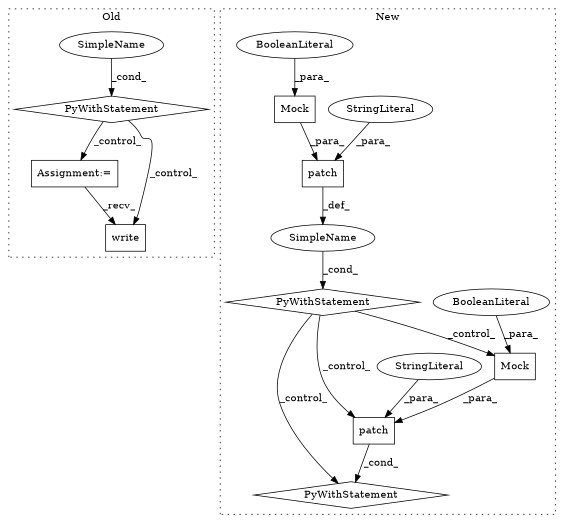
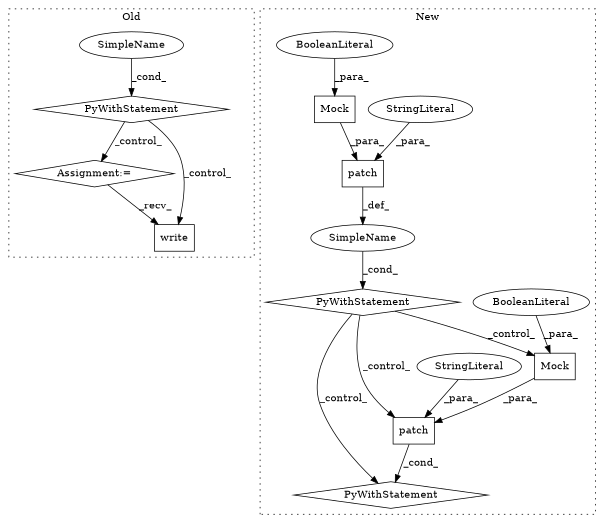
(75, 174) -> (95, 174)
